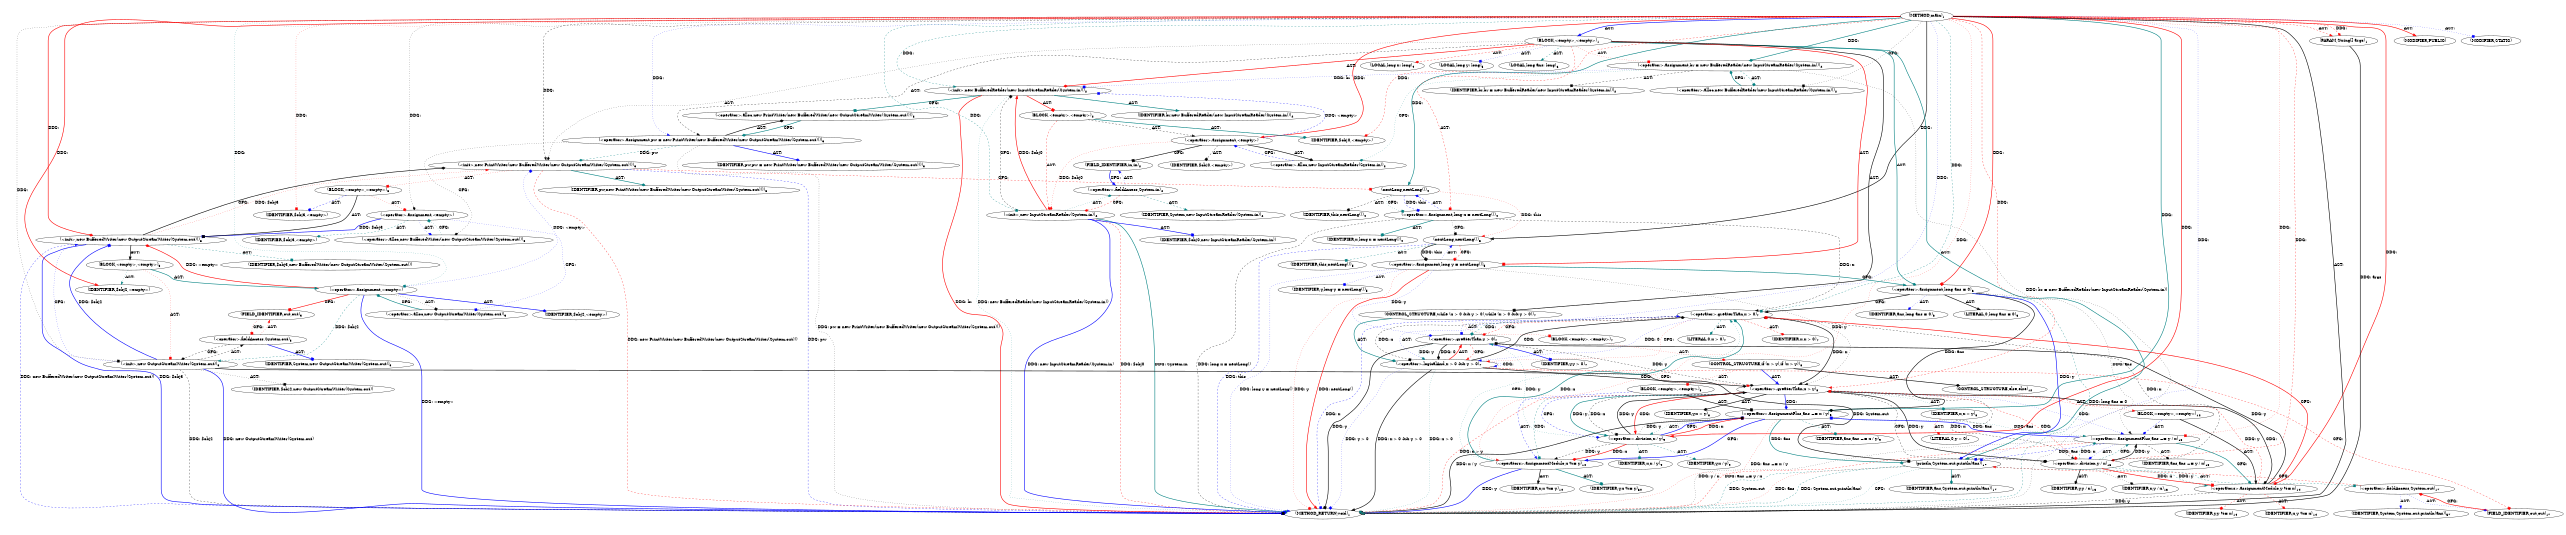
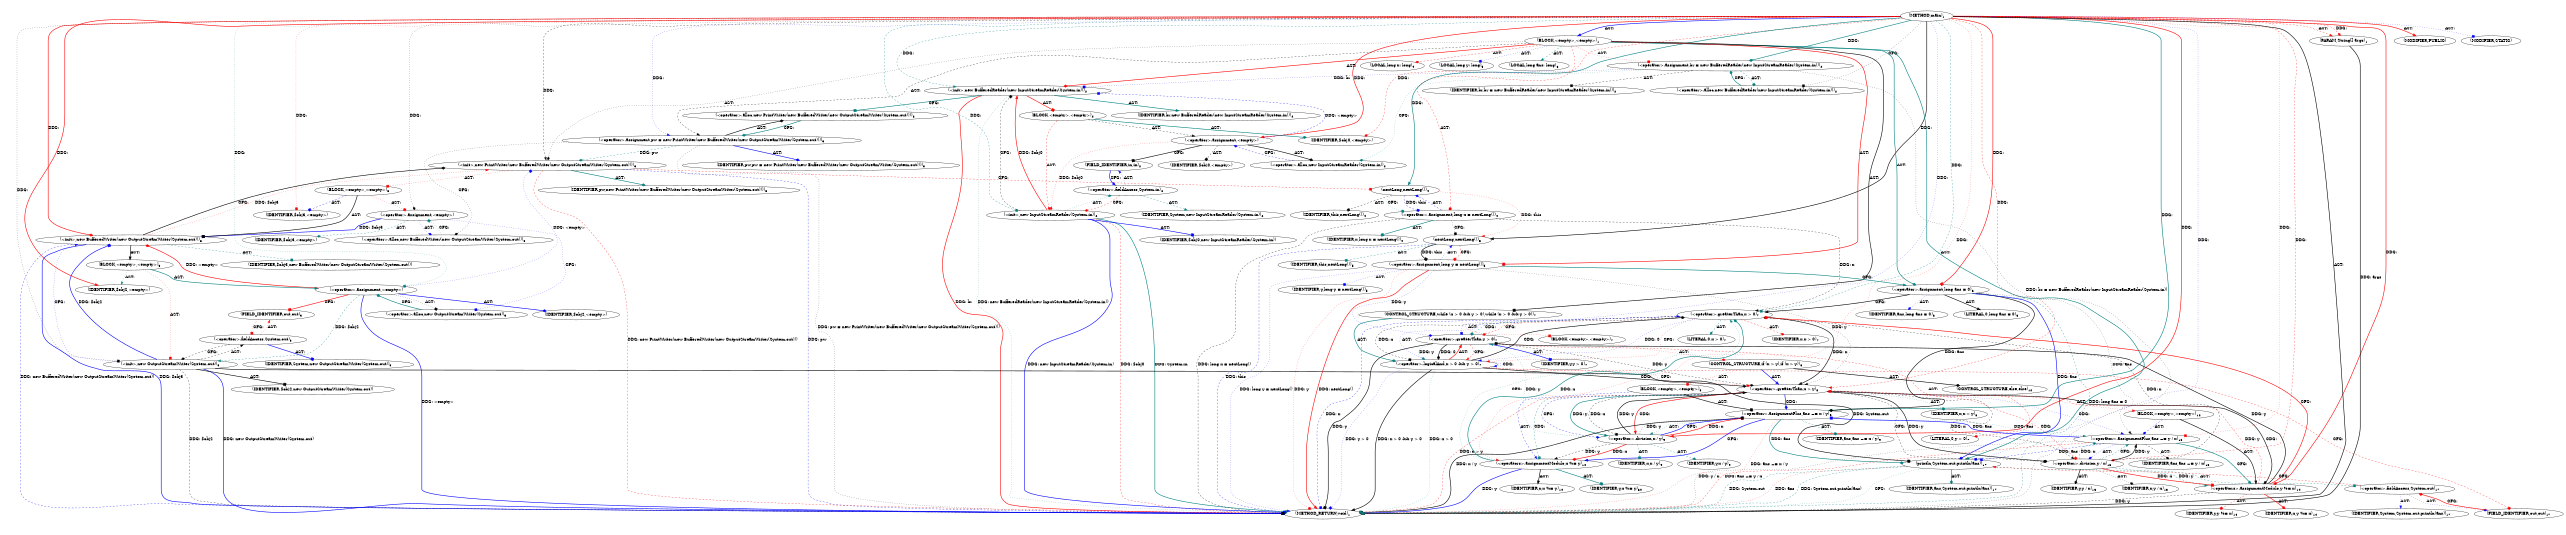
(240, 377) -> (240, 377)
(2067, 377) -> (2067, 377)
(1687, 414) -> none
(1935, 425) -> (1817, 358)
(2274, 500) -> (2274, 500)
(2449, 513) -> (2449, 513)
